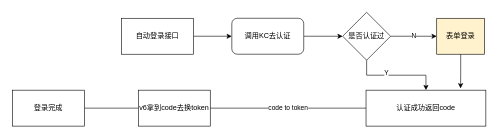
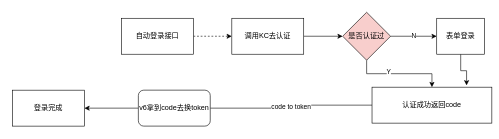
(210, 36) -> (210, 36)
(268, 36) -> (268, 36)
(367, 36) -> (367, 36)
(461, 36) -> (461, 36)
(87, 108) -> (89, 108)
(174, 108) -> (174, 108)
(426, 108) -> (432, 105)
